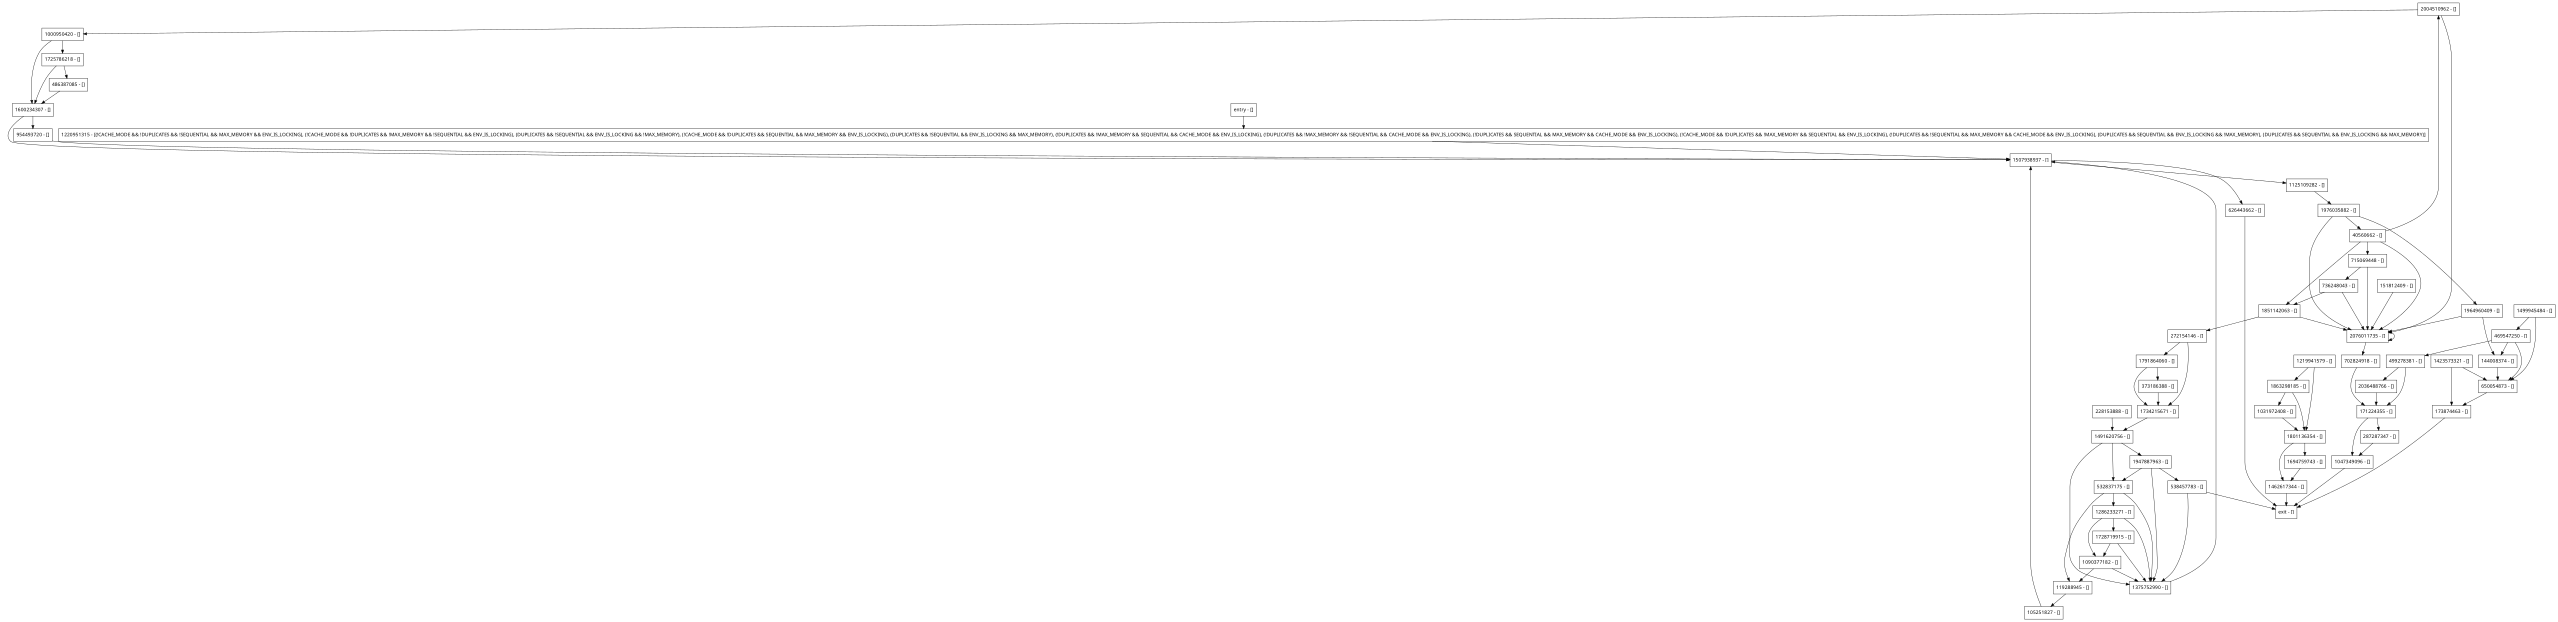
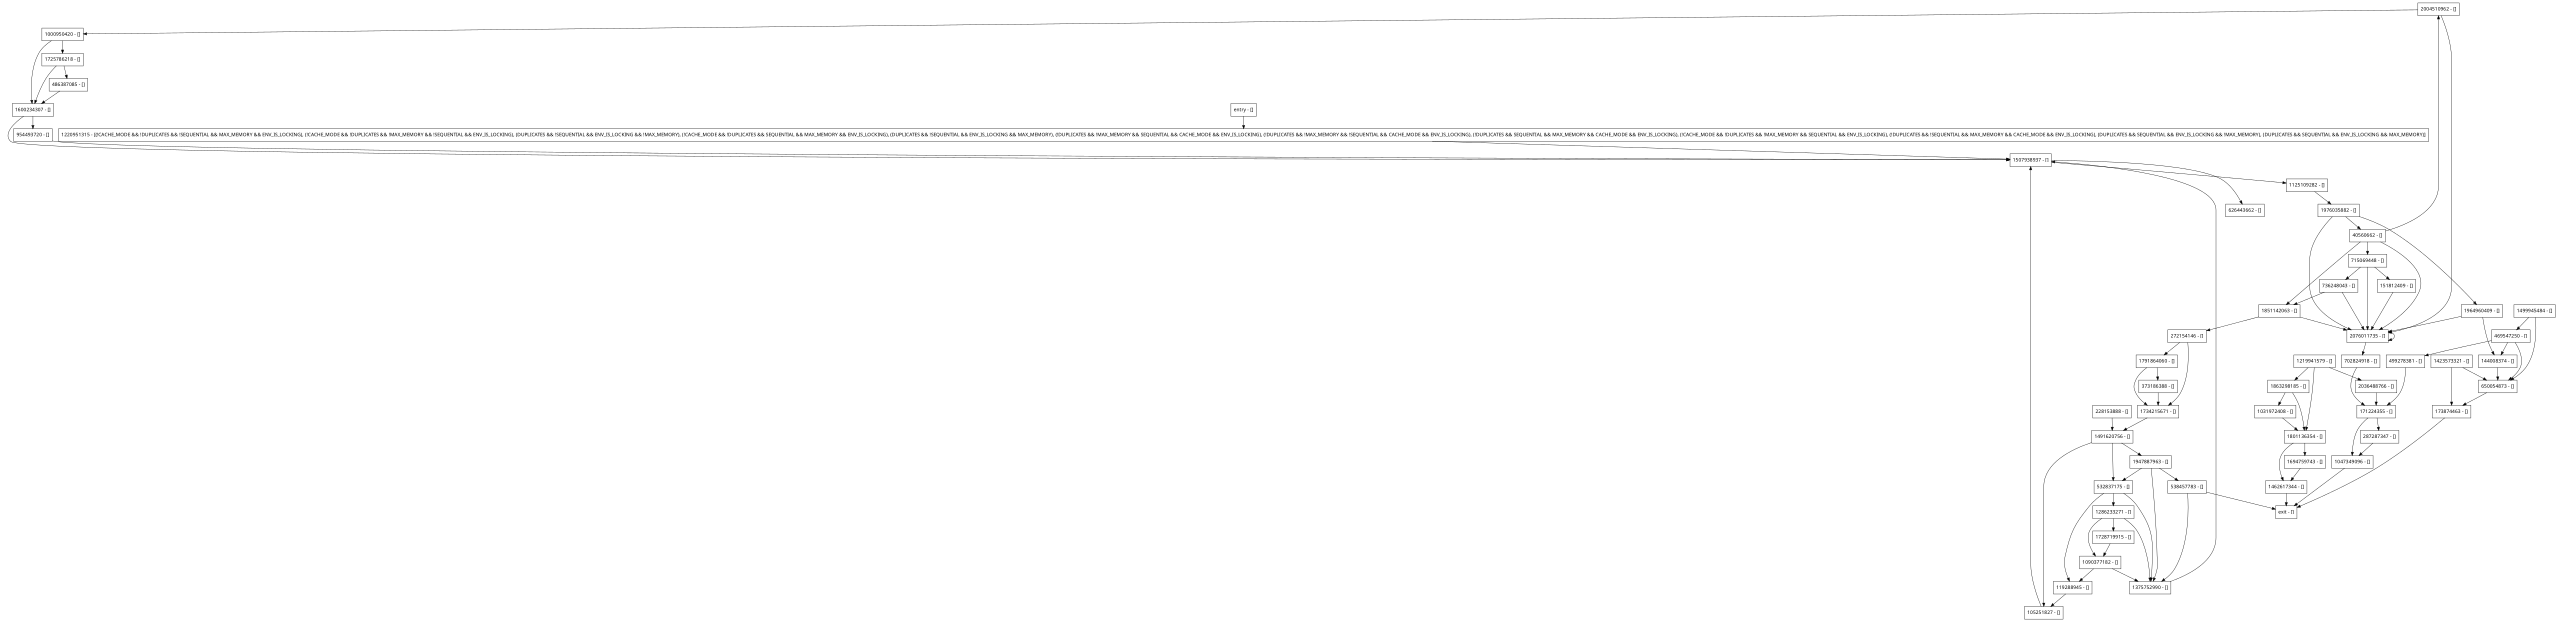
none -> (2381, 272)
(2245, 366) -> none
(2392, 373) -> (2344, 373)
(2070, 527) -> (2044, 510)
(2131, 561) -> none
